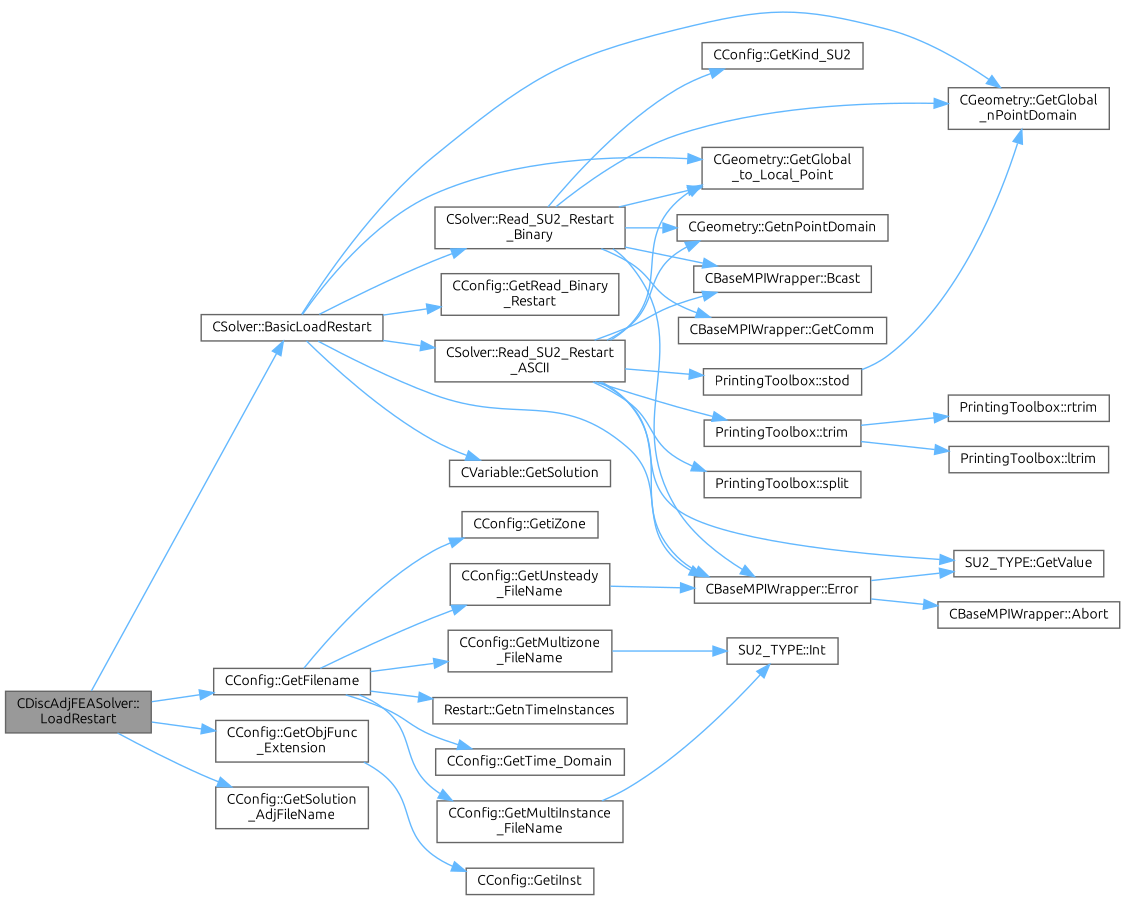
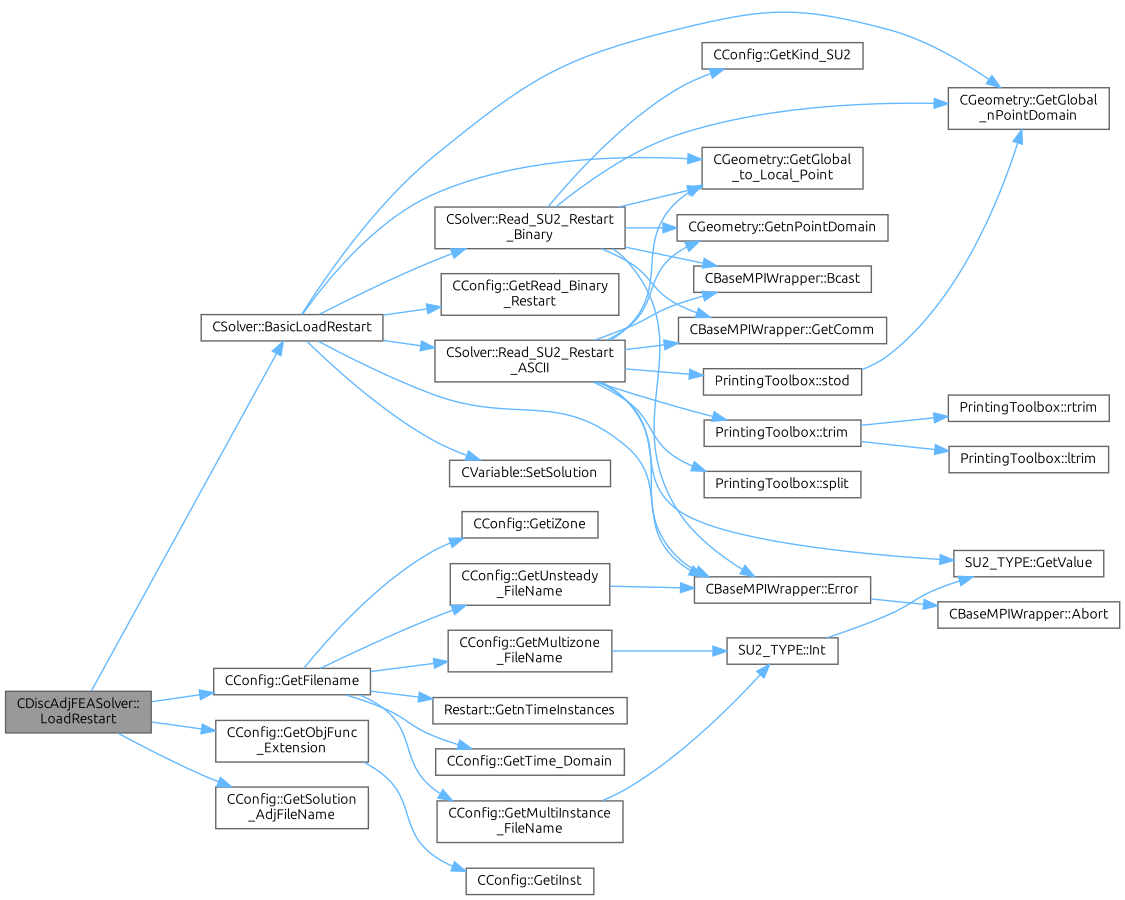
none -> (645, 347)
(530, 473) -> (530, 473)
(905, 577) -> (894, 612)
